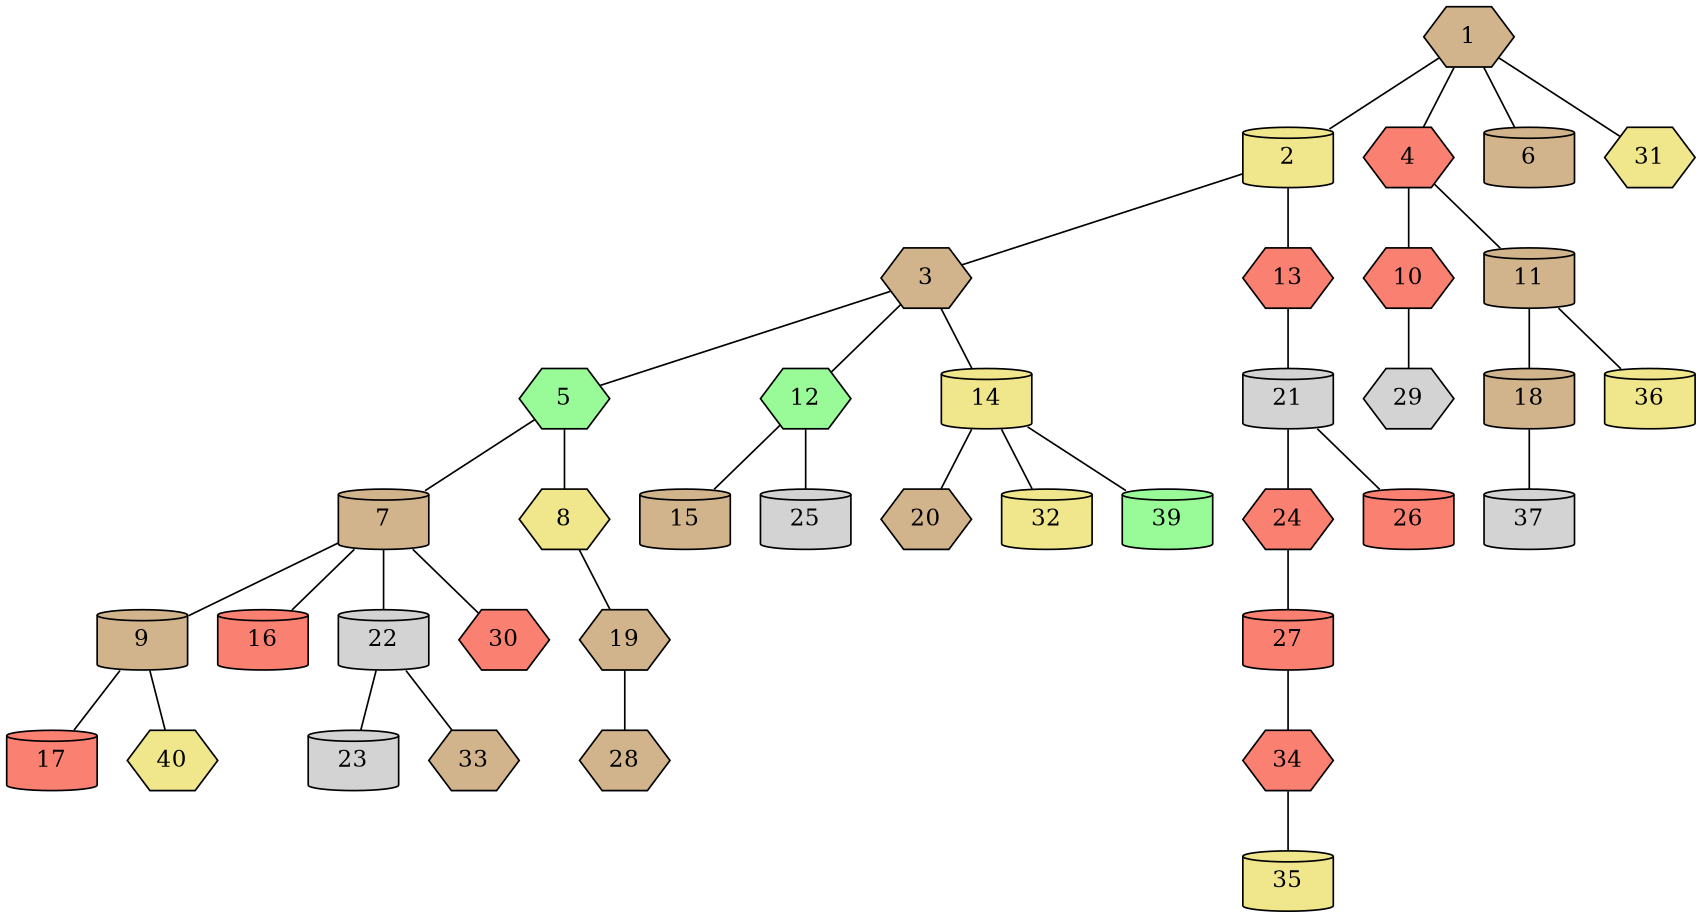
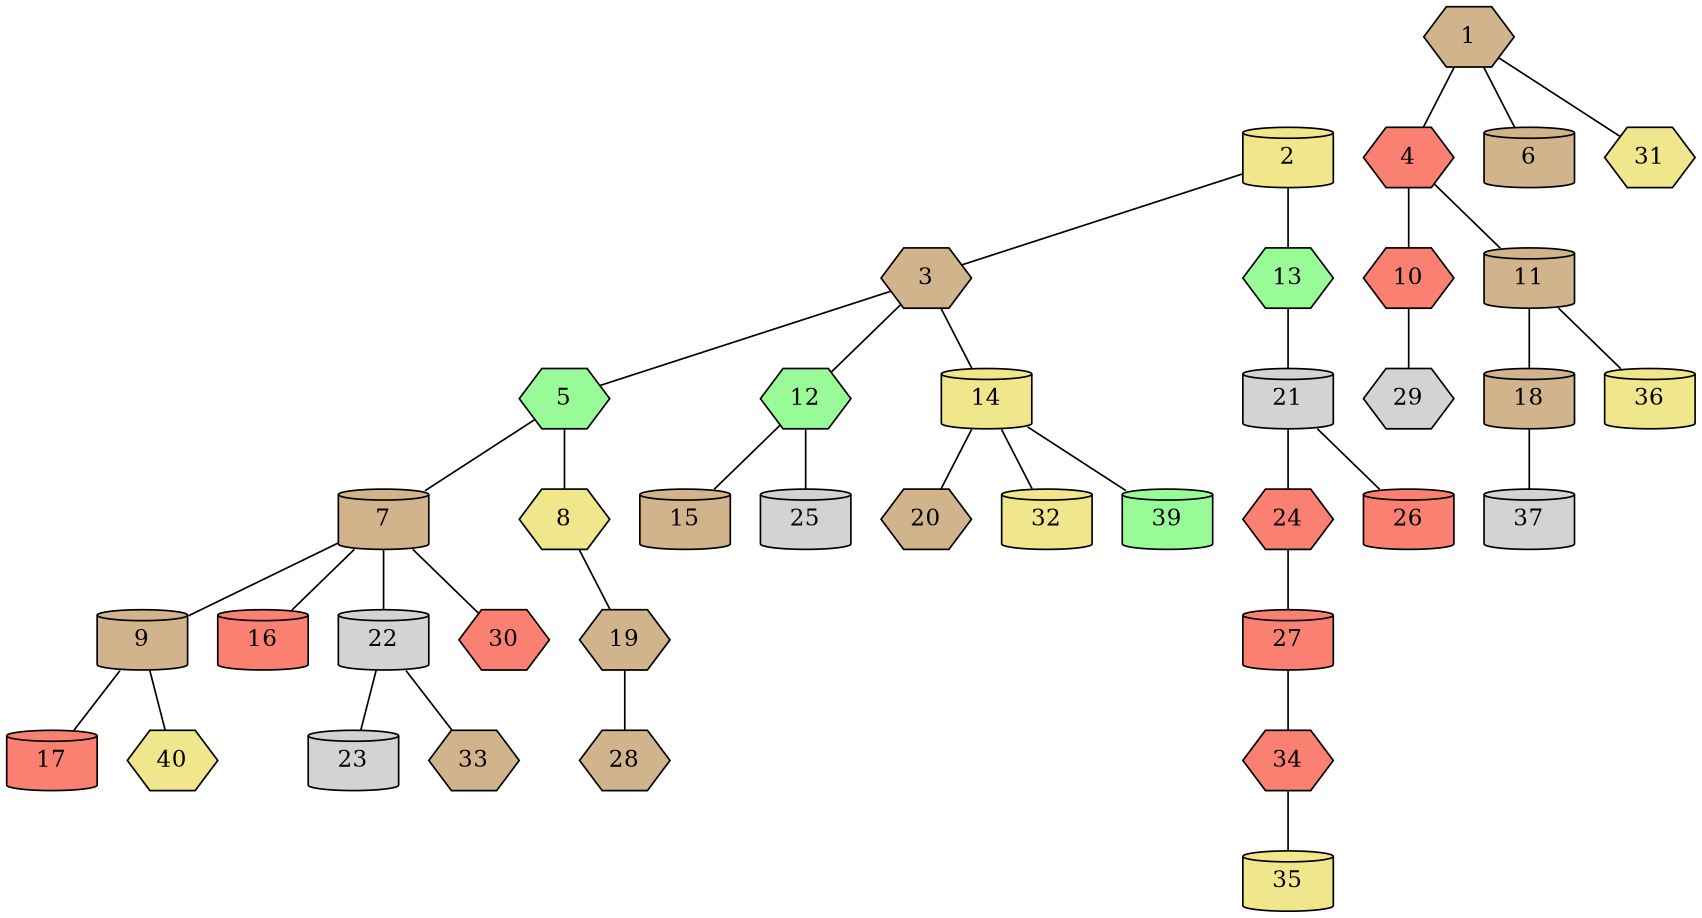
(1384, 93) -> none
(1288, 278) -> (1288, 278)
